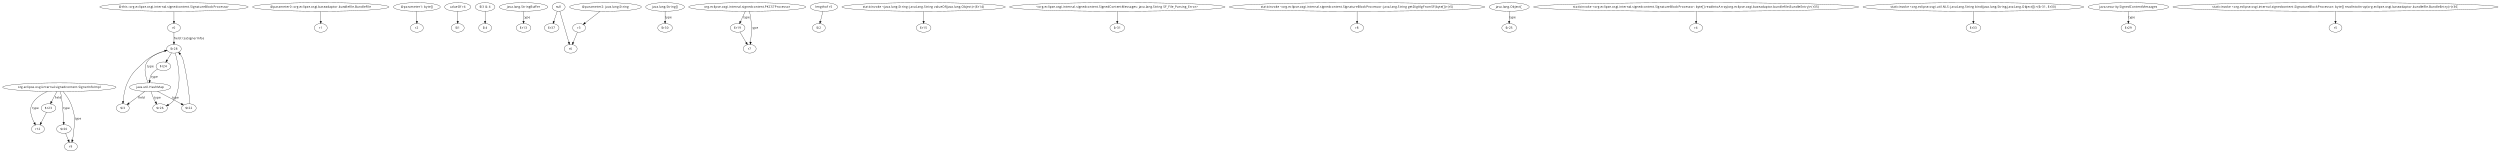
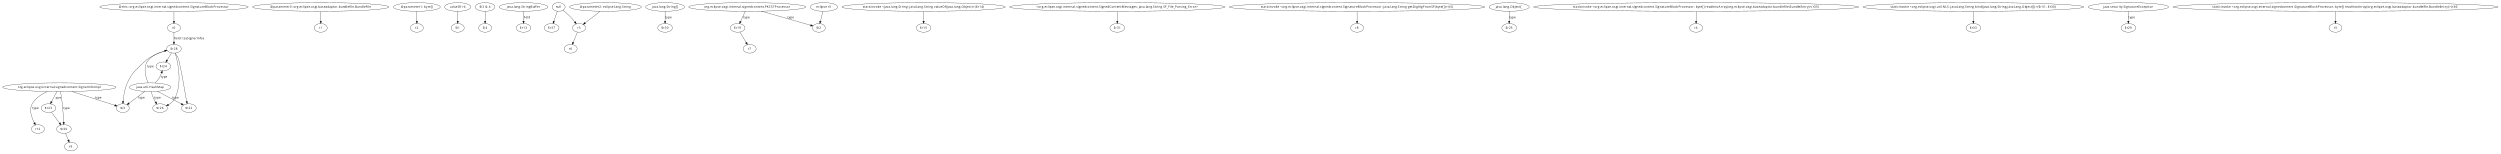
(606, 7) -> (606, 7)
(824, 7) -> (824, 7)
(2128, 7) -> (2128, 7)
(527, 17) -> (527, 17)
(564, 27) -> (569, 16)
(751, 27) -> (786, 18)
(152, 74) -> (159, 78)
(187, 78) -> (182, 77)
(58, 98) -> (58, 98)
(142, 98) -> (142, 98)
(74, 114) -> (93, 98)
(44, 117) -> (56, 118)
